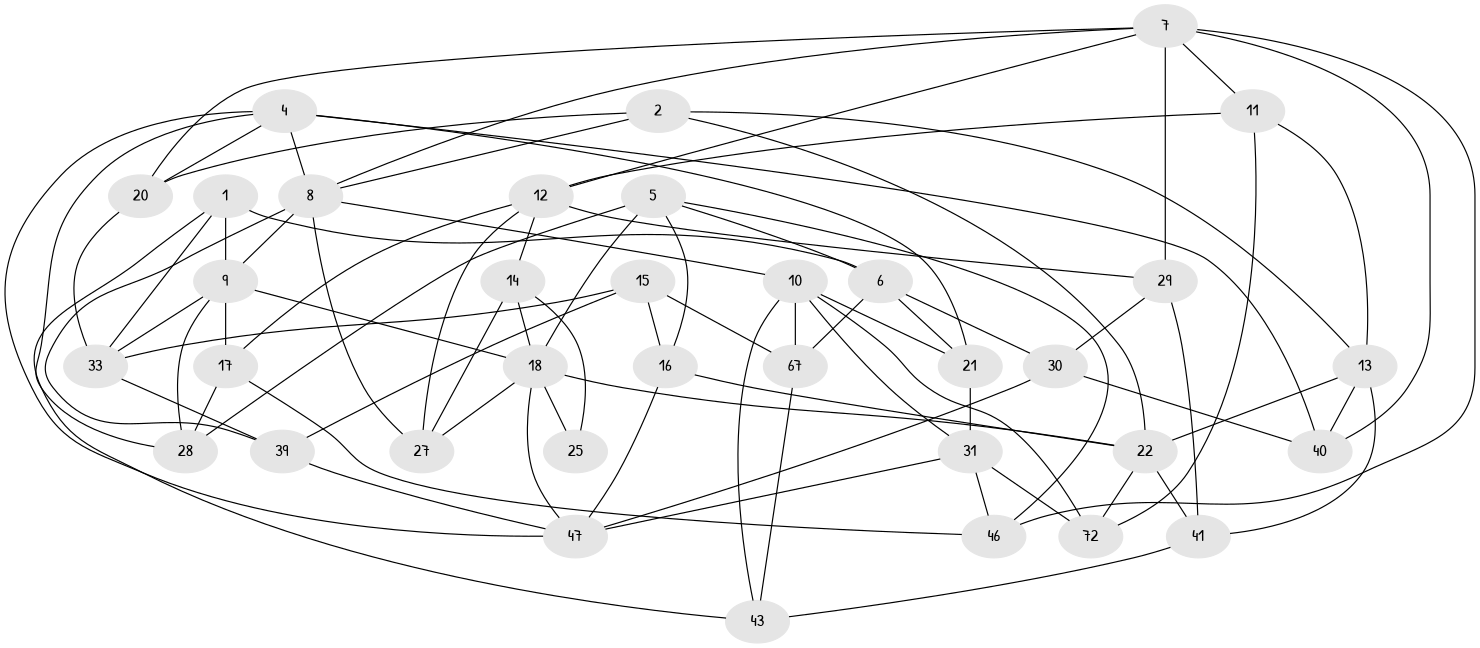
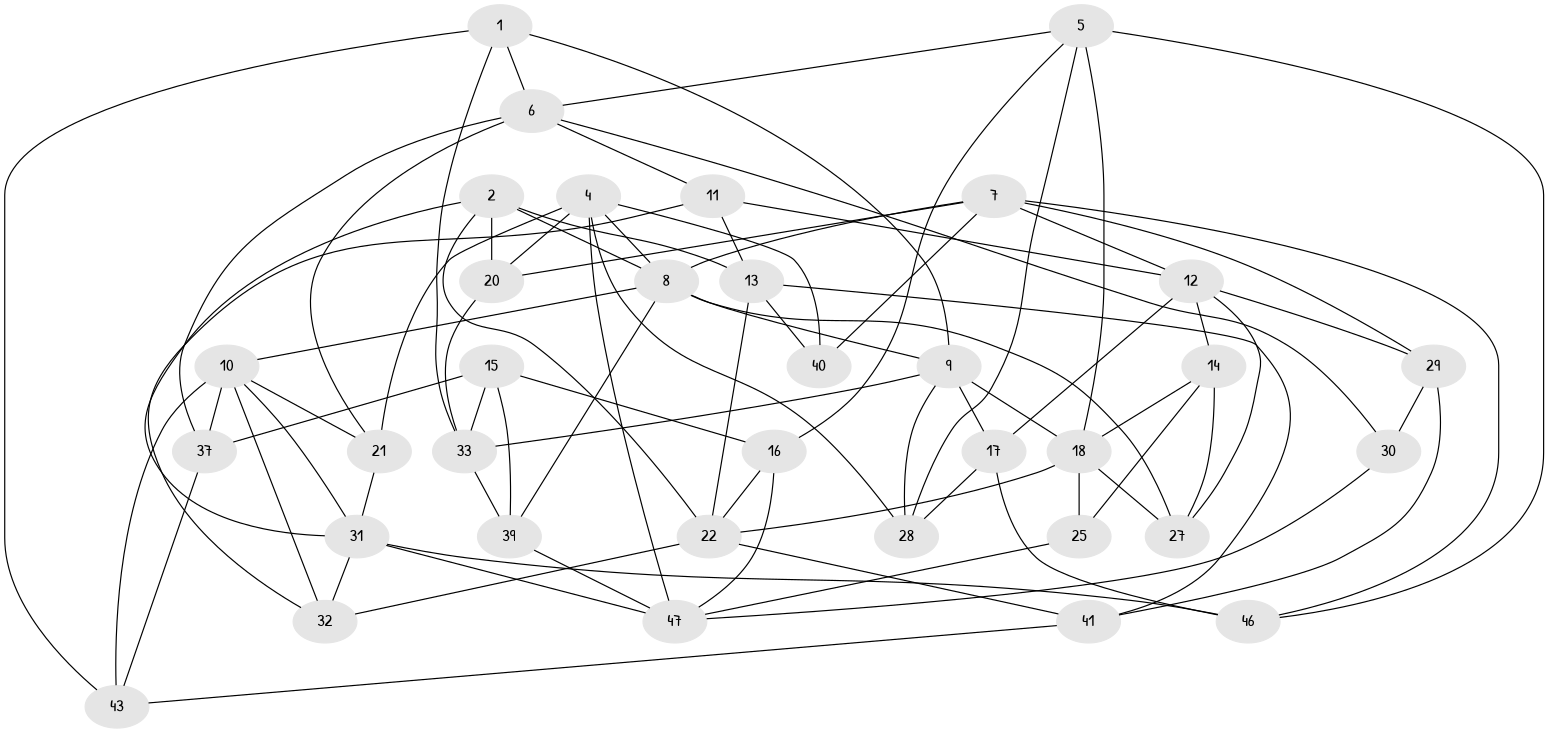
(1209, 69) -> (622, 154)
none -> (294, 258)
(795, 366) -> (204, 452)
(1182, 407) -> none
(529, 457) -> (911, 572)
(1091, 537) -> (325, 622)
